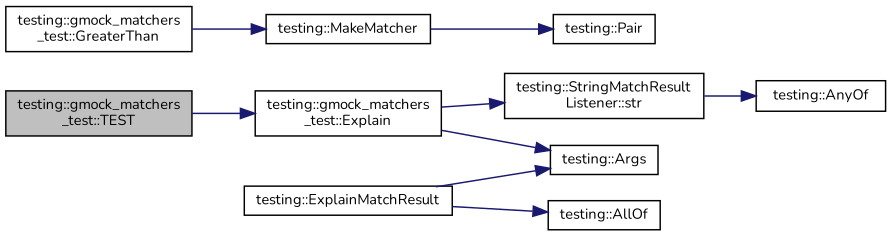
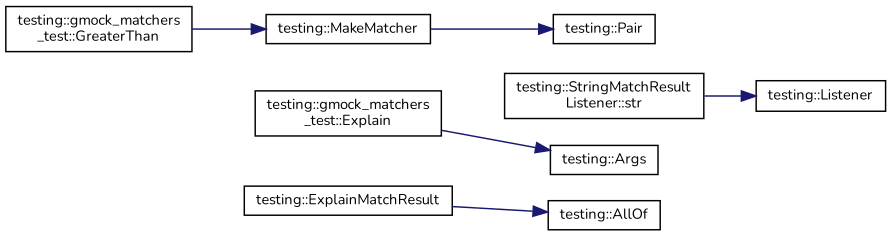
(821, 96) -> (821, 96)
(466, 105) -> none
(99, 113) -> none
(486, 179) -> none
